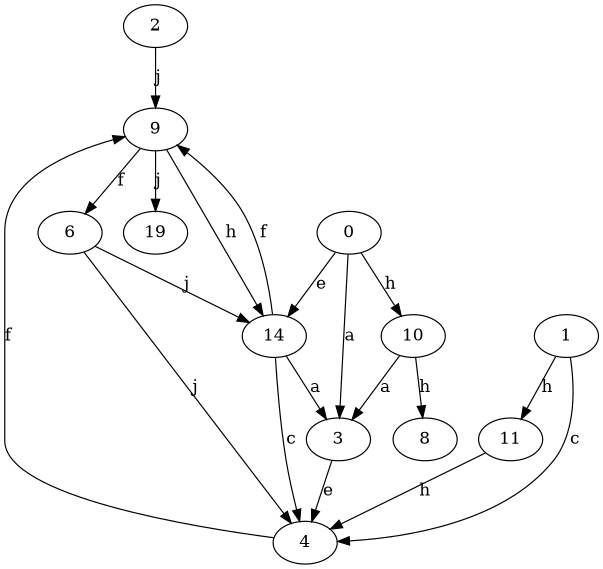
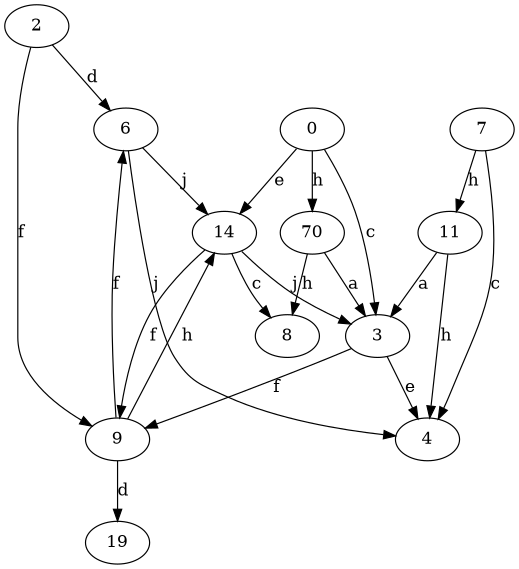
none -> (77, 73)
(159, 78) -> (21, 233)
(159, 181) -> (124, 491)
none -> (417, 279)
(350, 336) -> (370, 233)
(413, 336) -> (312, 233)
(566, 336) -> (482, 129)
(315, 388) -> (295, 284)
(5, 408) -> (254, 387)
(282, 434) -> (245, 282)
